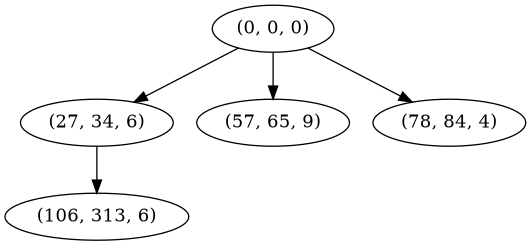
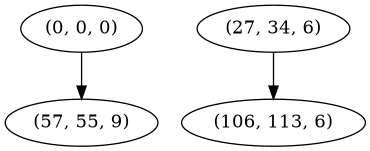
(192, 72) -> none
(273, 123) -> (82, 123)
(449, 123) -> none
(97, 217) -> (274, 123)
